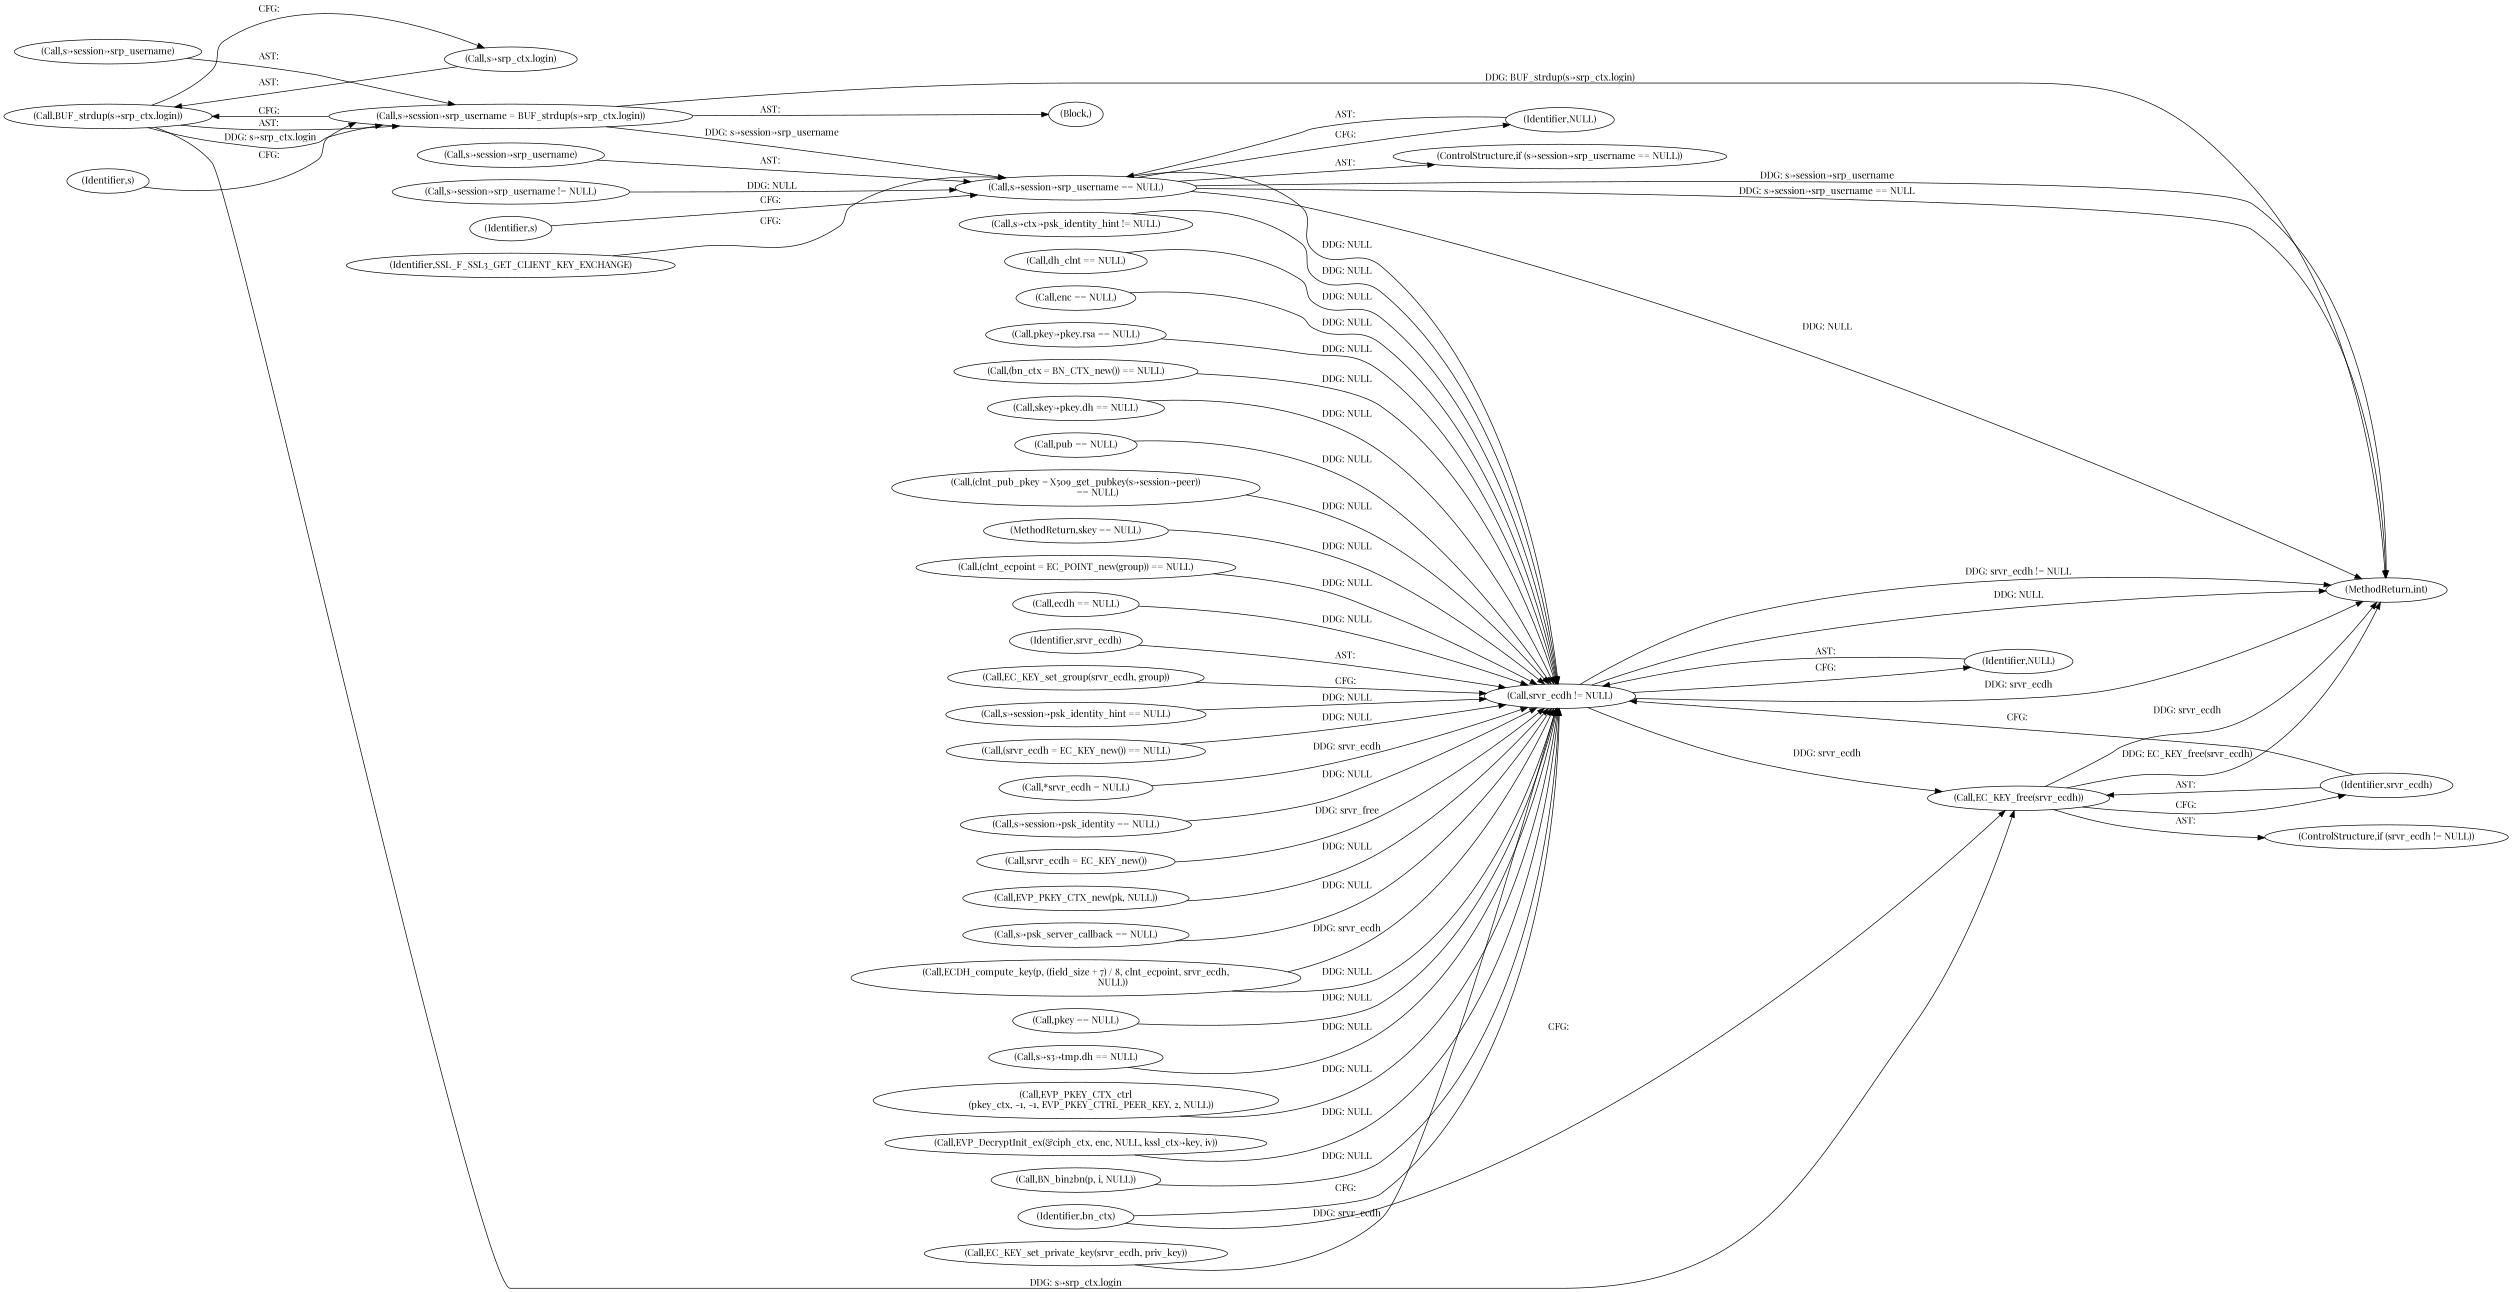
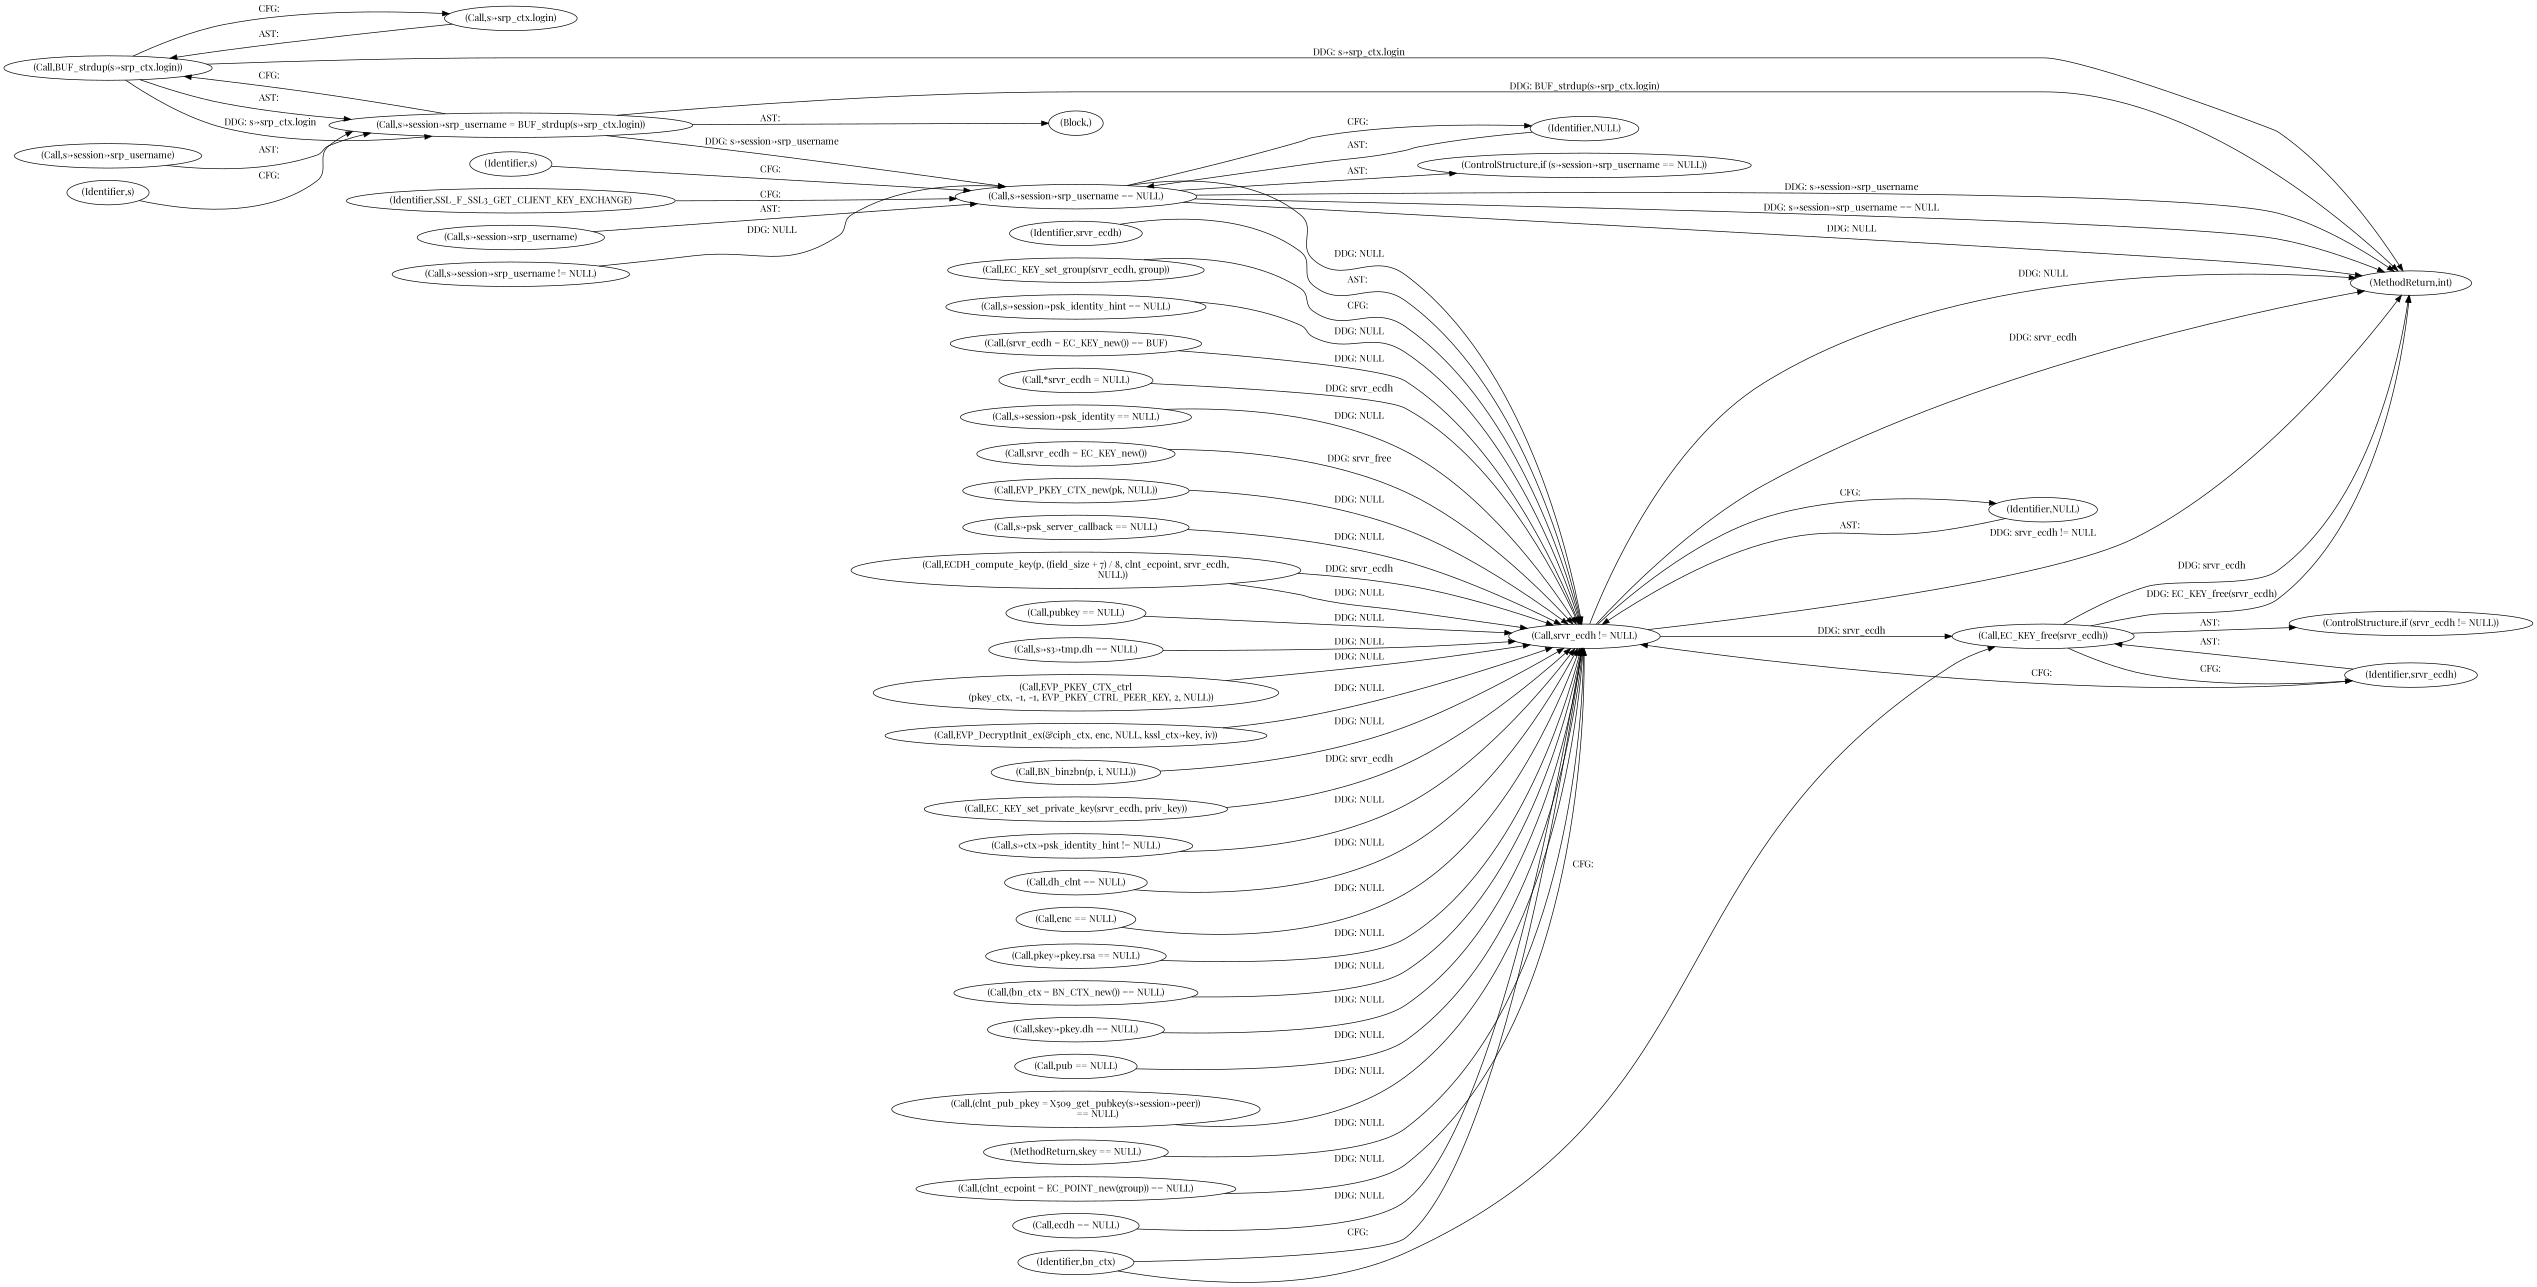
(1076, 751) -> (1076, 344)
(1076, 1021) -> (1076, 613)
(767, 1288) -> (1339, 58)
